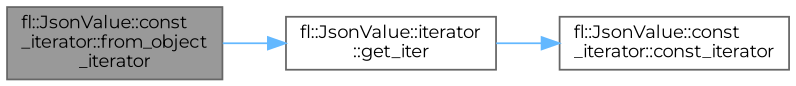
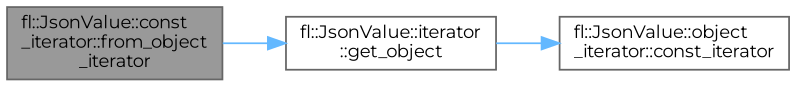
(391, 43) -> (391, 43)
(674, 43) -> (674, 43)
